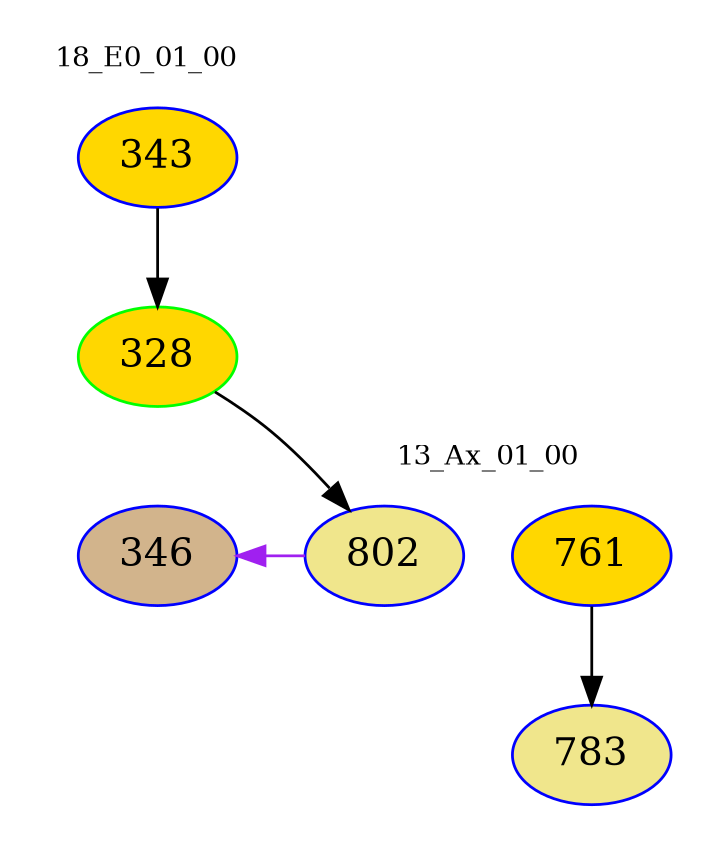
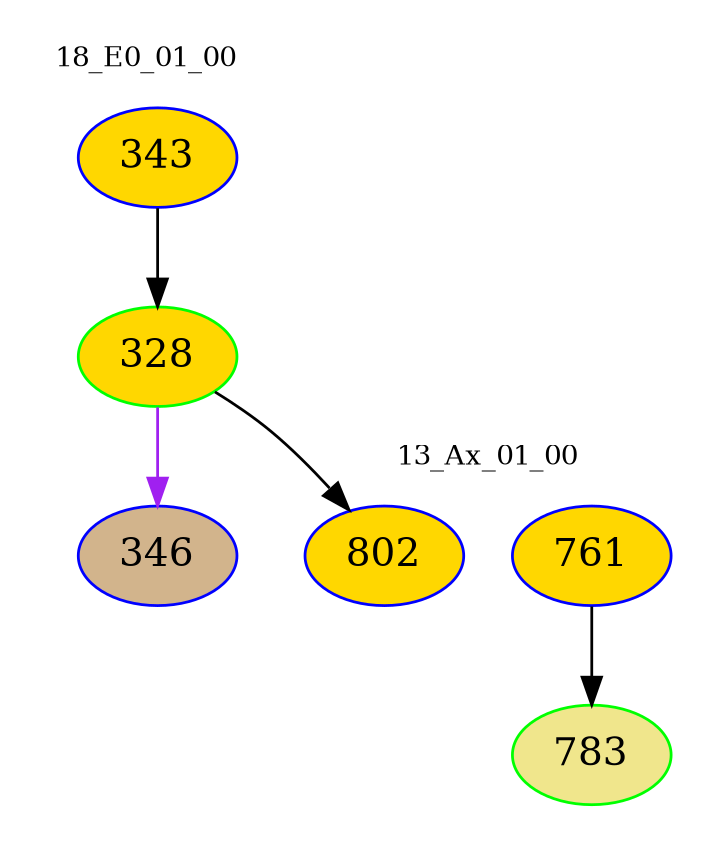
(286, 556) -> (158, 443)
(384, 556) -> (384, 556)
(592, 755) -> (592, 755)
